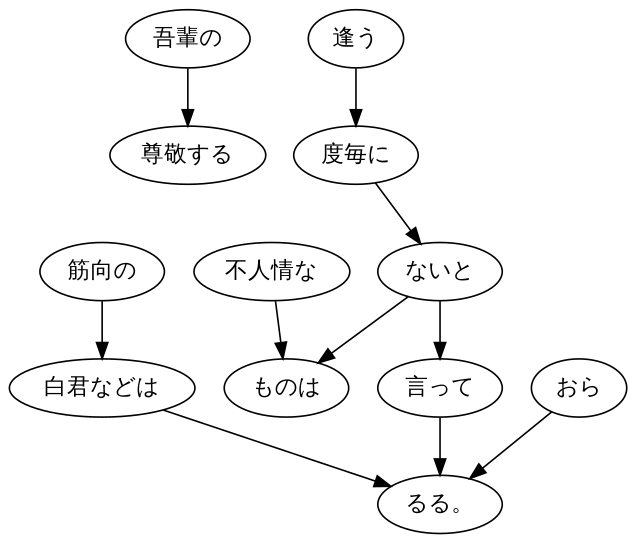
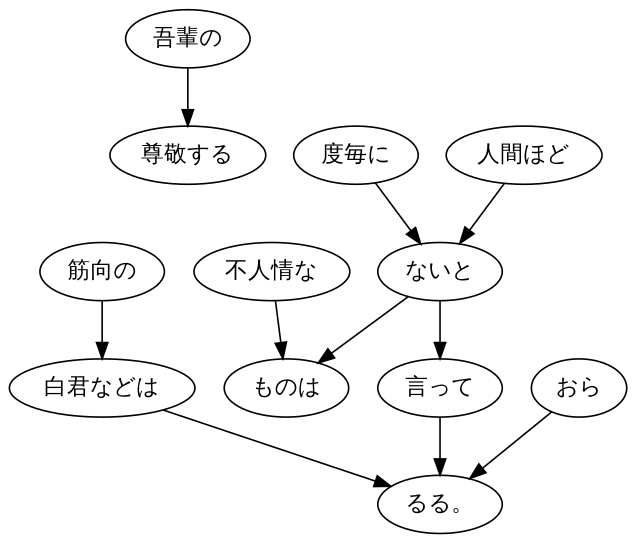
(356, 39) -> none
none -> (524, 155)
